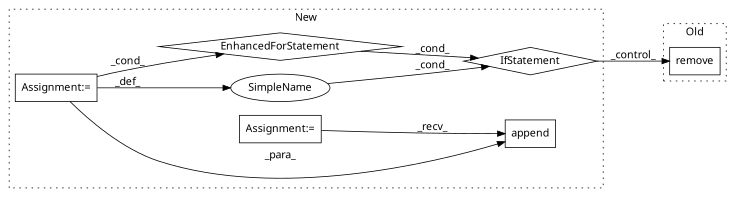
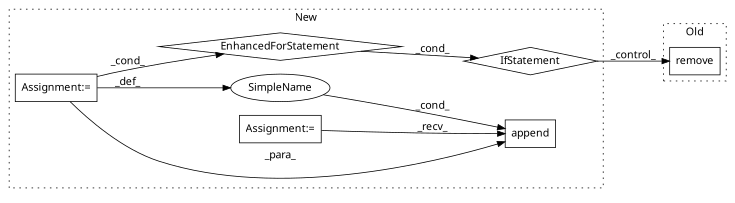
(405, 76) -> (411, 110)
